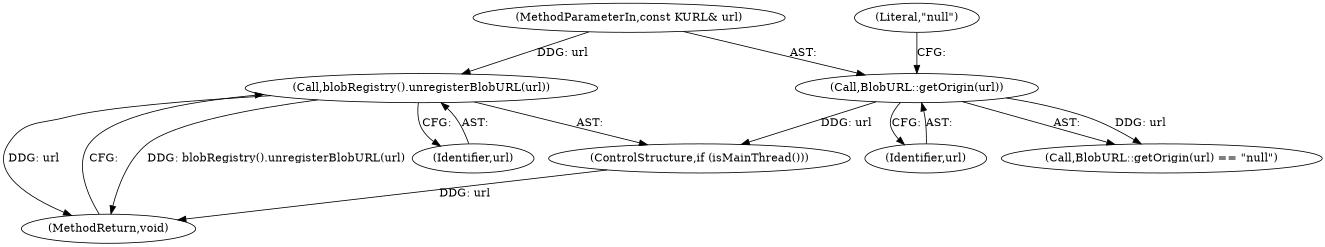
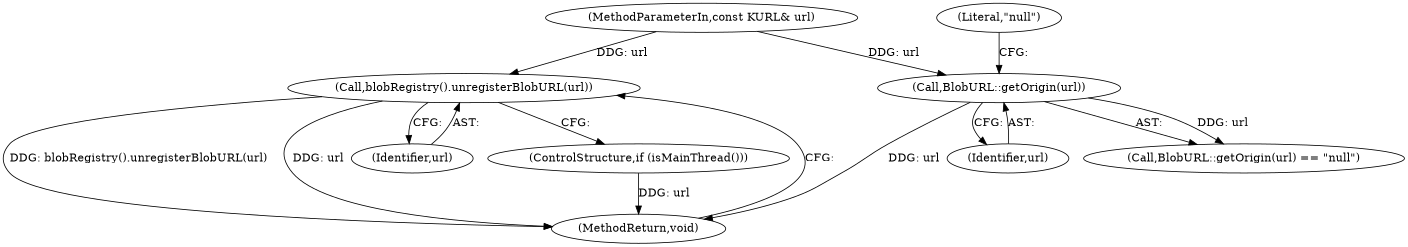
(805, 53) -> (894, 53)
(812, 122) -> (846, 171)
(592, 123) -> (578, 123)
